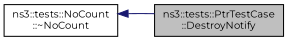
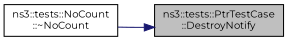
(141, 14) -> (131, 27)
